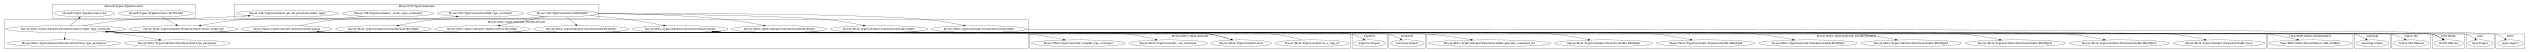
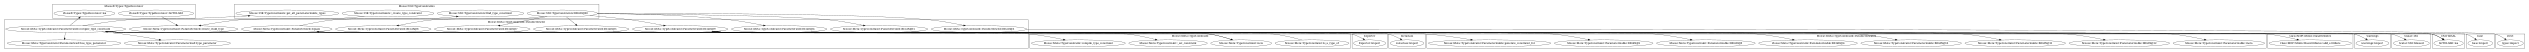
(482, 29) -> (482, 29)
